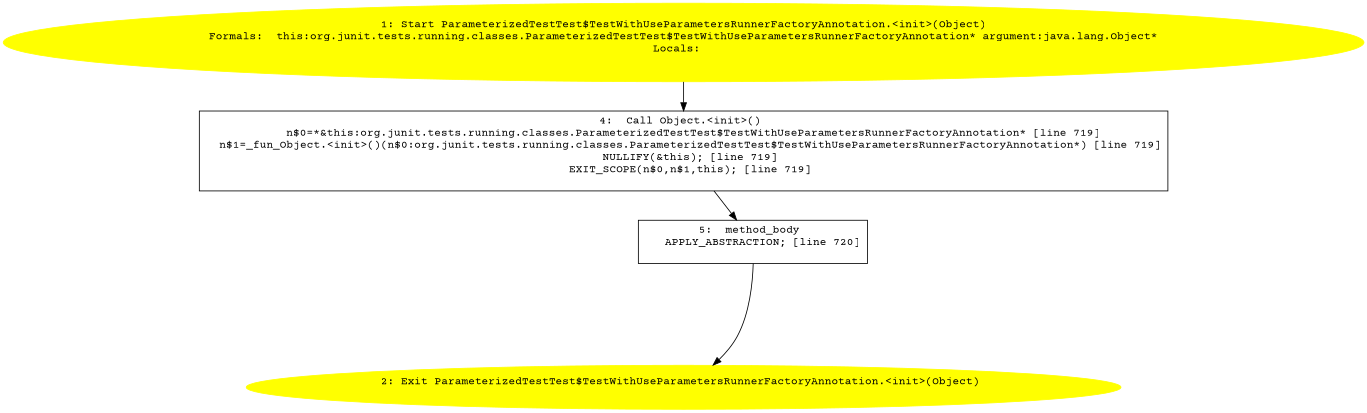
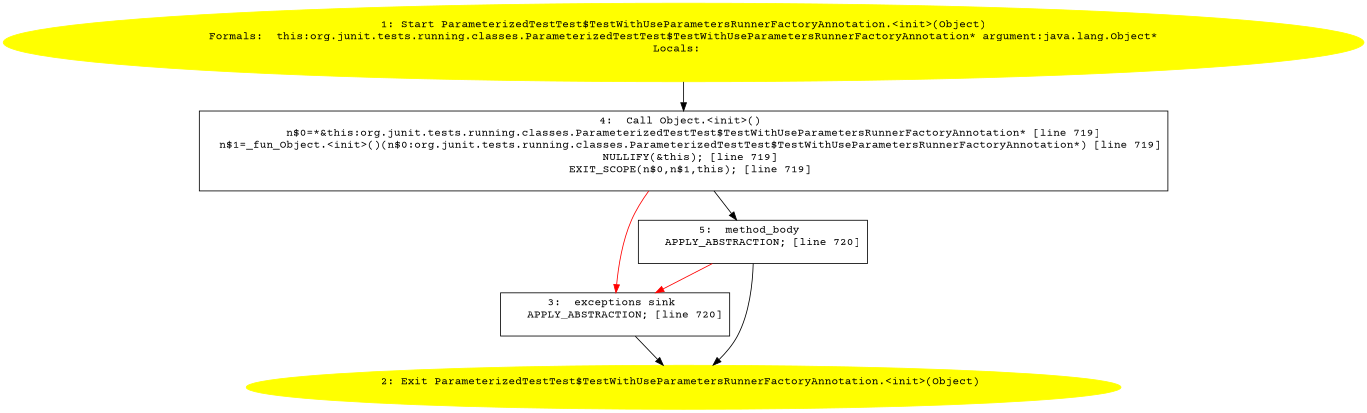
none -> (615, 314)
